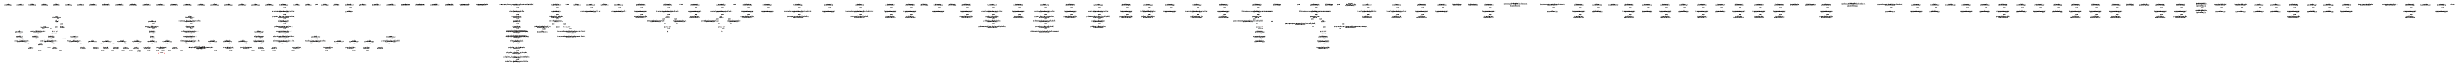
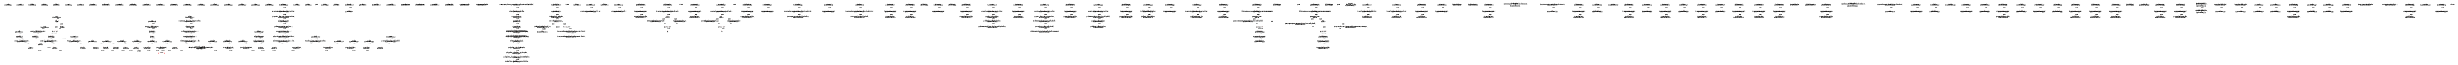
(50, 29) -> (58, 29)
